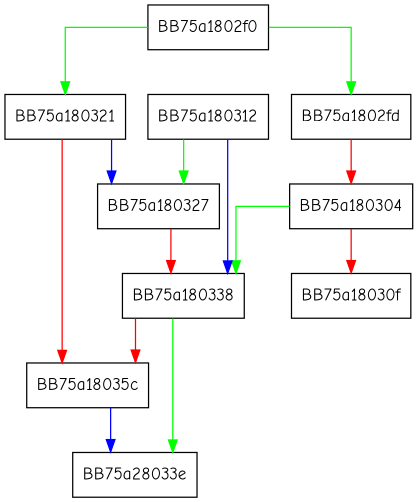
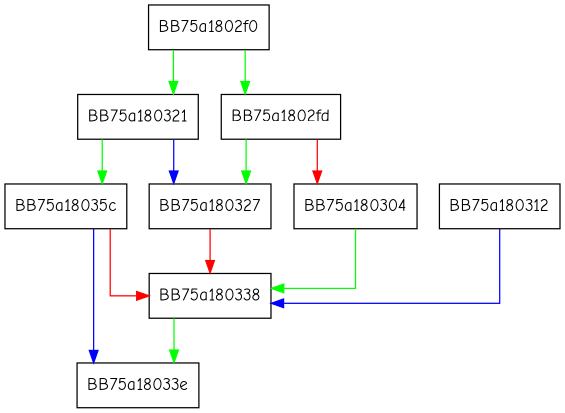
(184, 155) -> (246, 155)
(62, 245) -> (102, 155)
(351, 296) -> none
(135, 334) -> (110, 276)
(135, 475) -> (138, 385)
